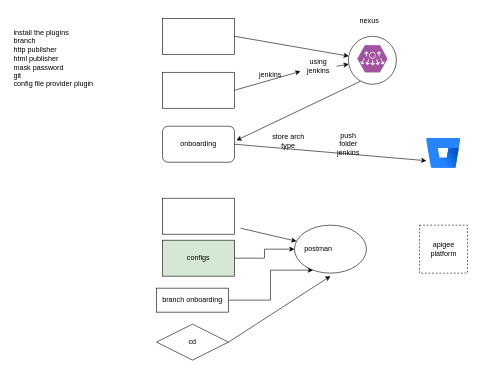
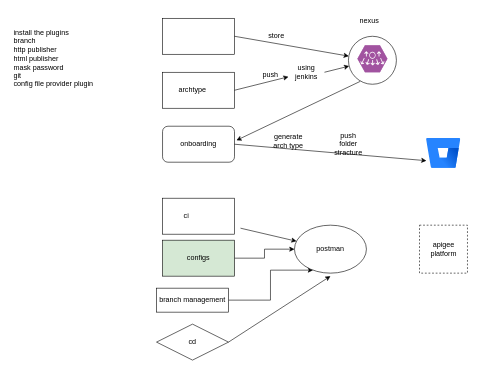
none -> (276, 36)
(318, 66) -> (306, 72)
(270, 75) -> (270, 75)
none -> (192, 90)
(288, 141) -> (288, 141)
(348, 144) -> (348, 144)
none -> (186, 216)
(318, 249) -> (330, 249)
(192, 300) -> (192, 300)
